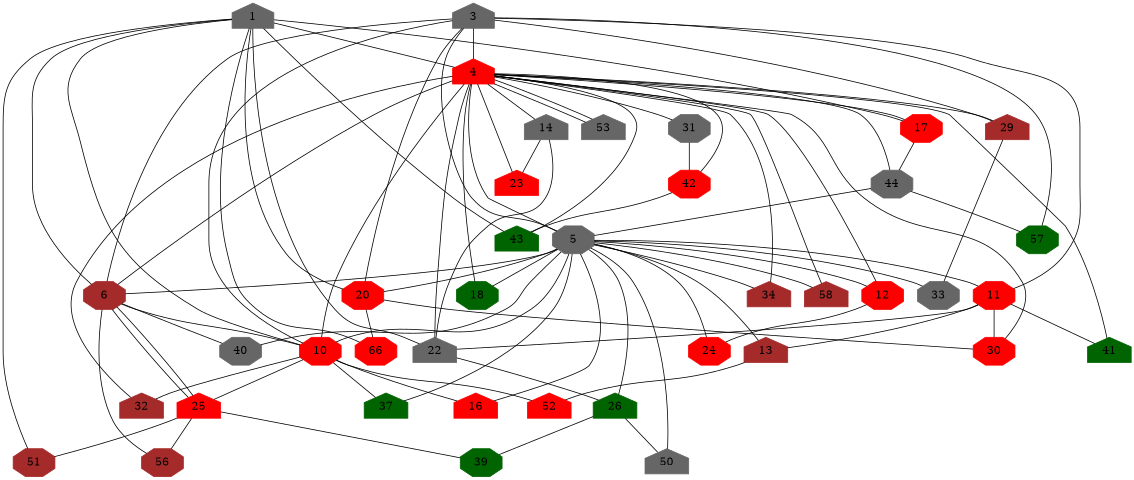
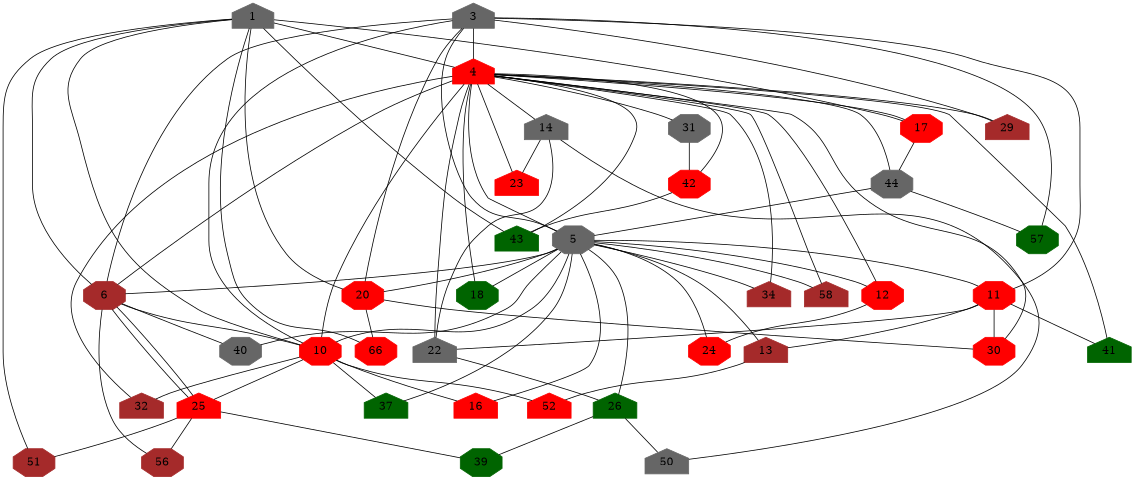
(603, 128) -> none
(284, 220) -> none
(938, 296) -> none
(659, 347) -> (1032, 296)
